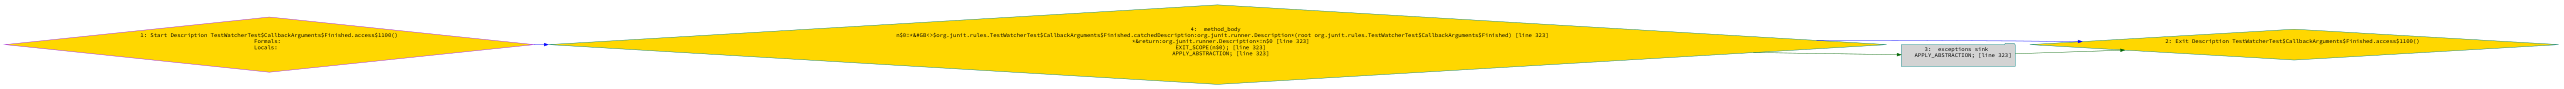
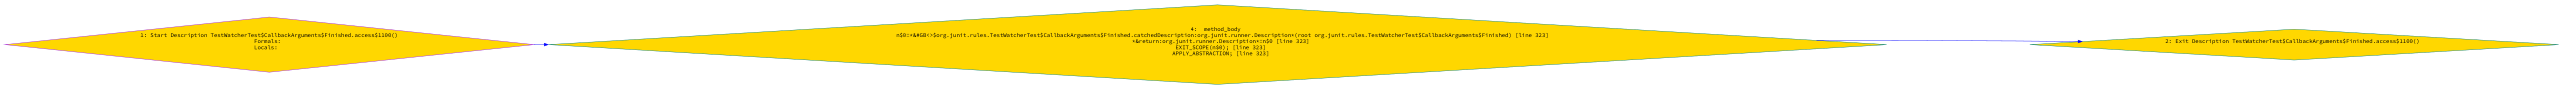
(1958, 56) -> none
